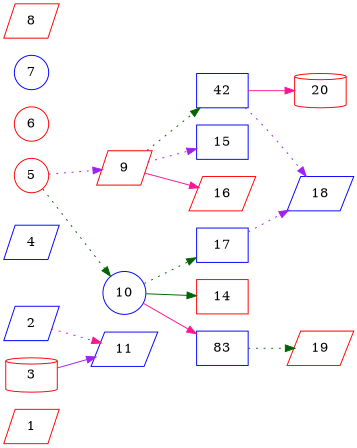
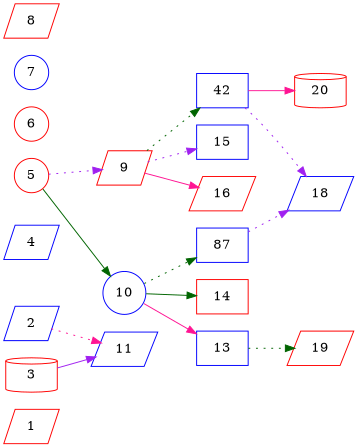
(74, 229) -> (74, 229)
(222, 245) -> (222, 245)
(222, 348) -> (222, 348)
